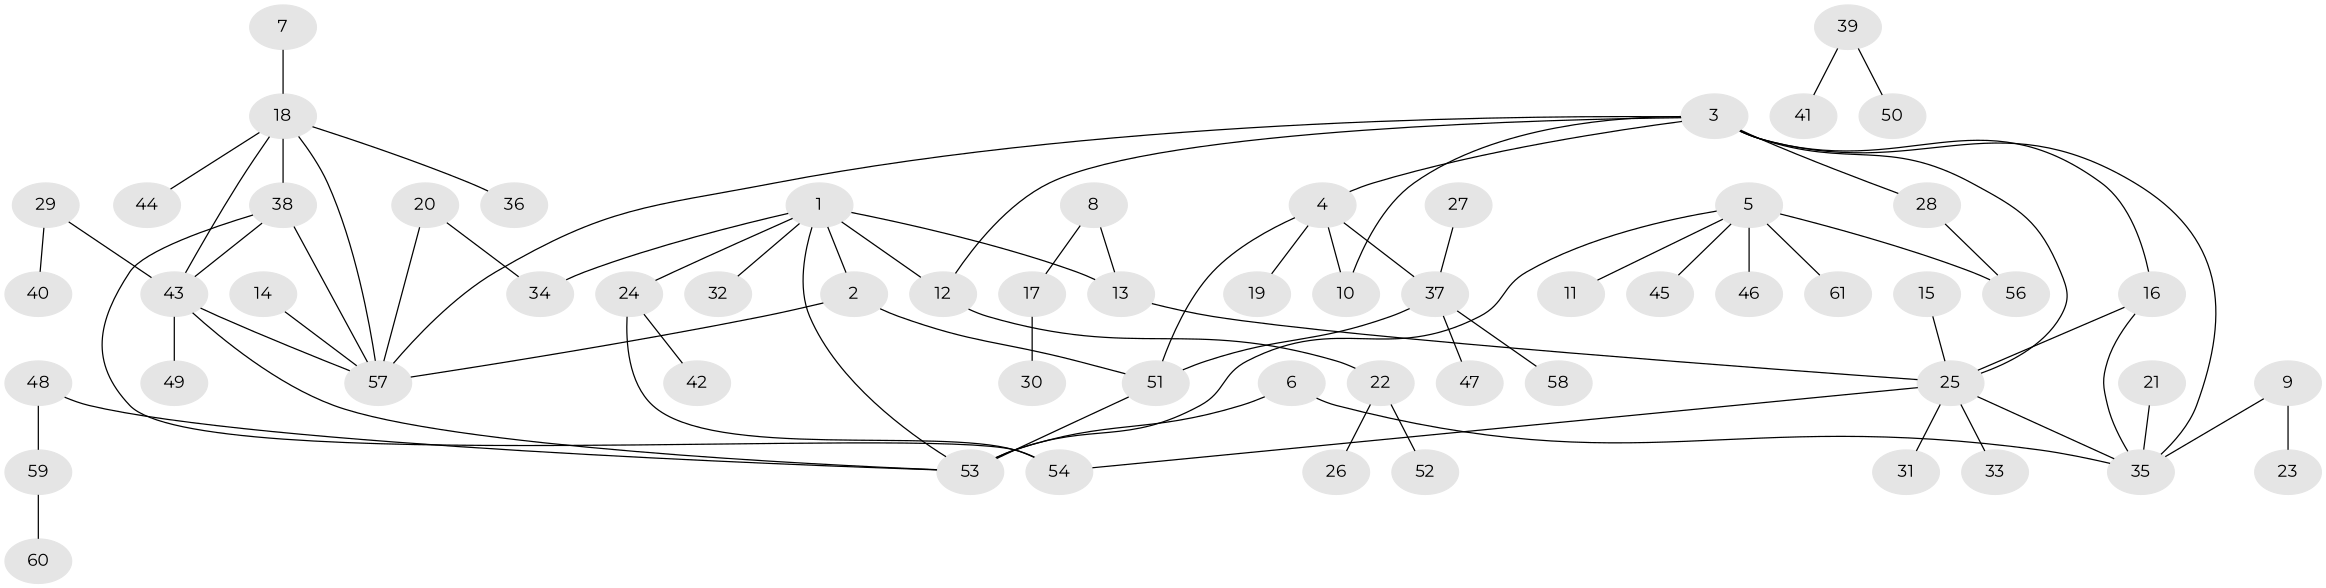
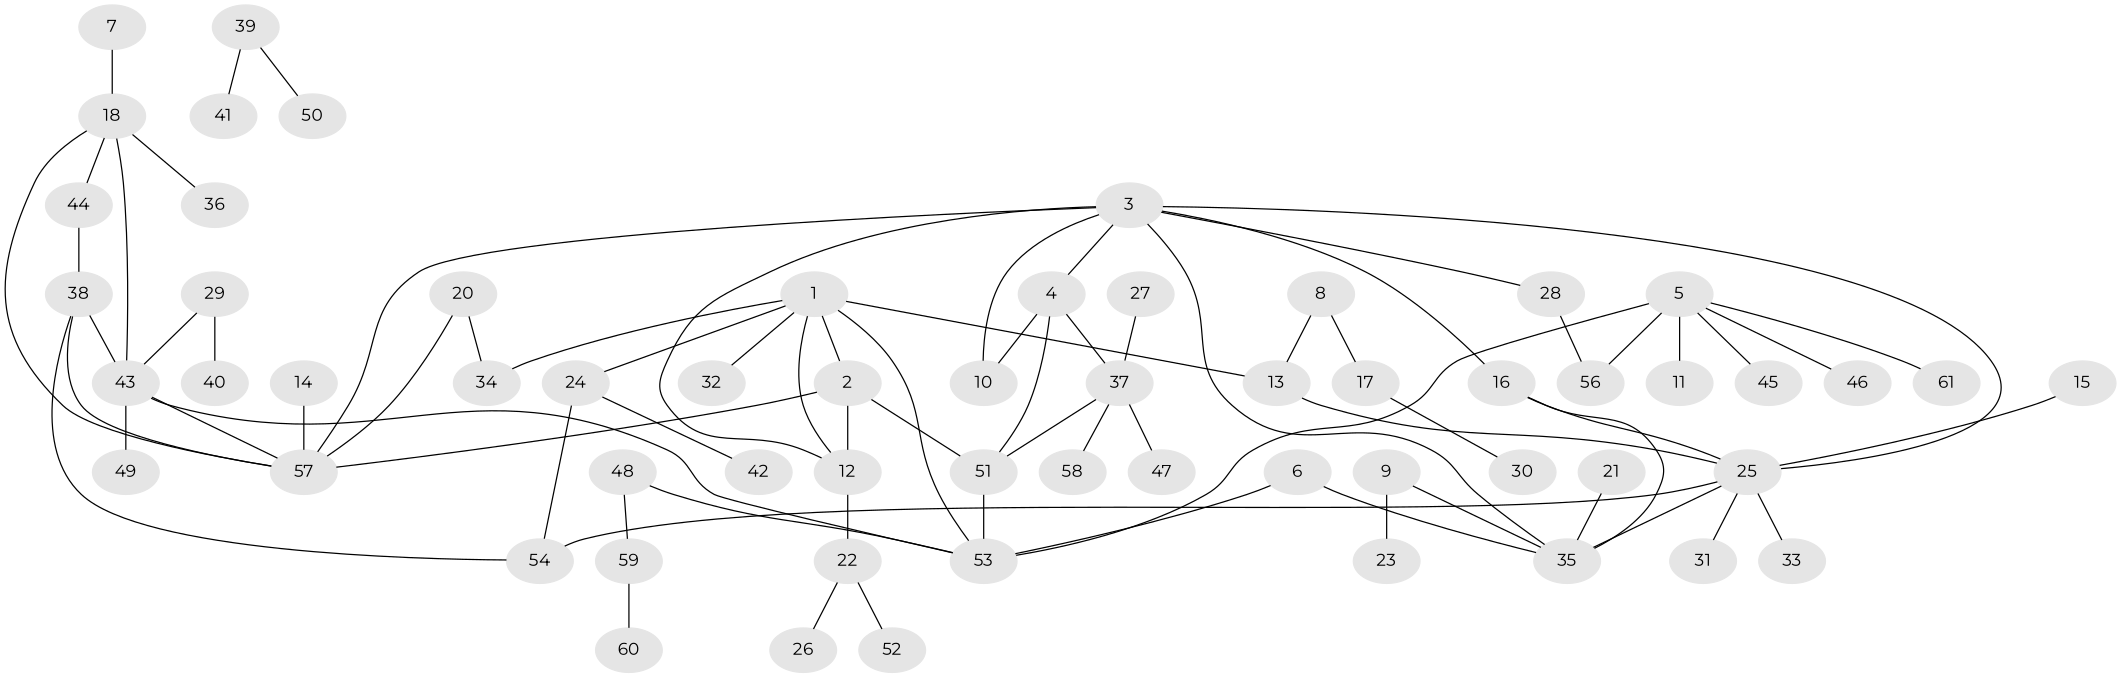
(283, 161) -> (79, 250)
(1257, 294) -> none
none -> (848, 428)
